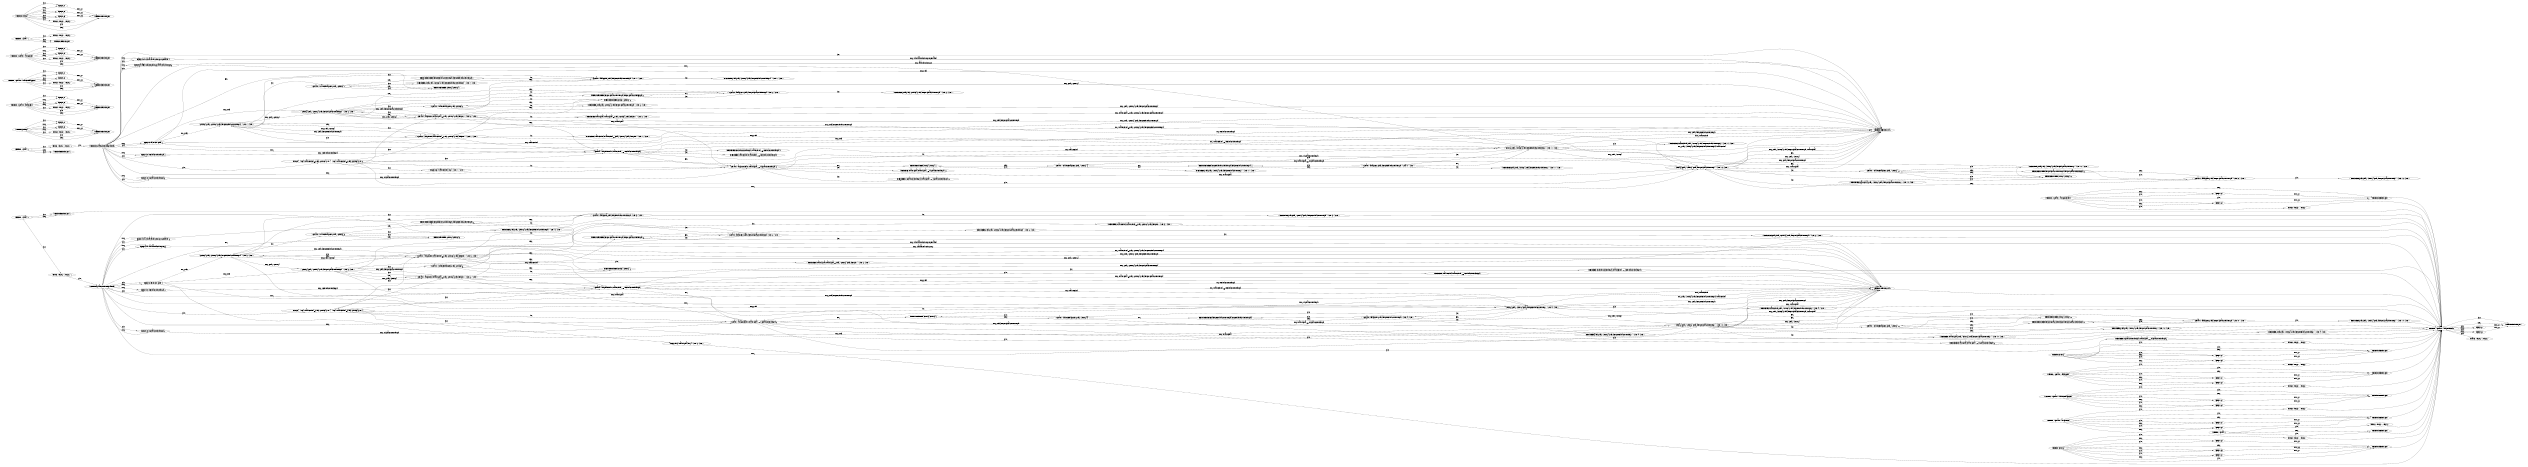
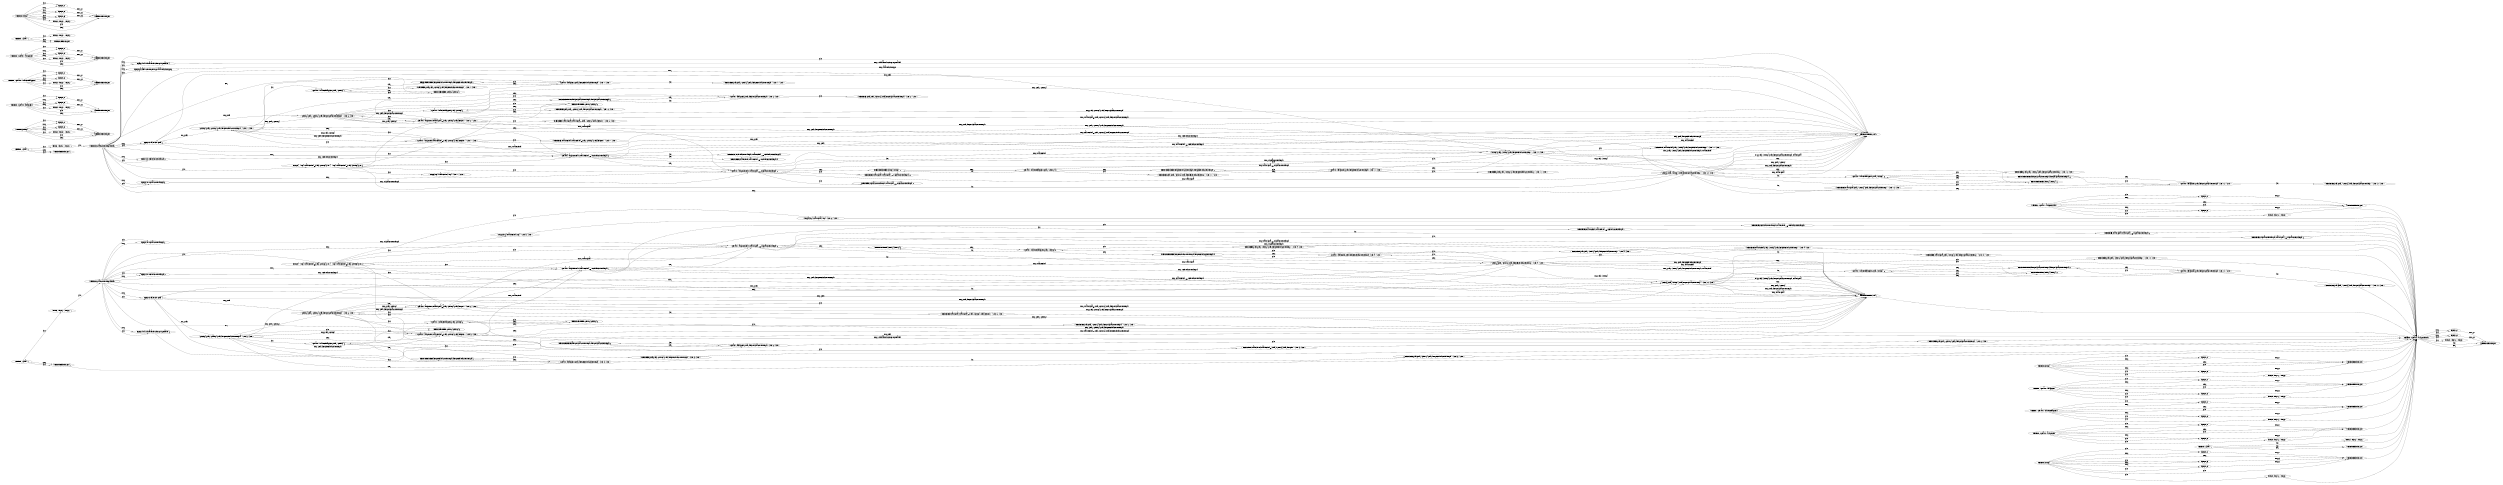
none -> (515, 235)
(153, 247) -> none
